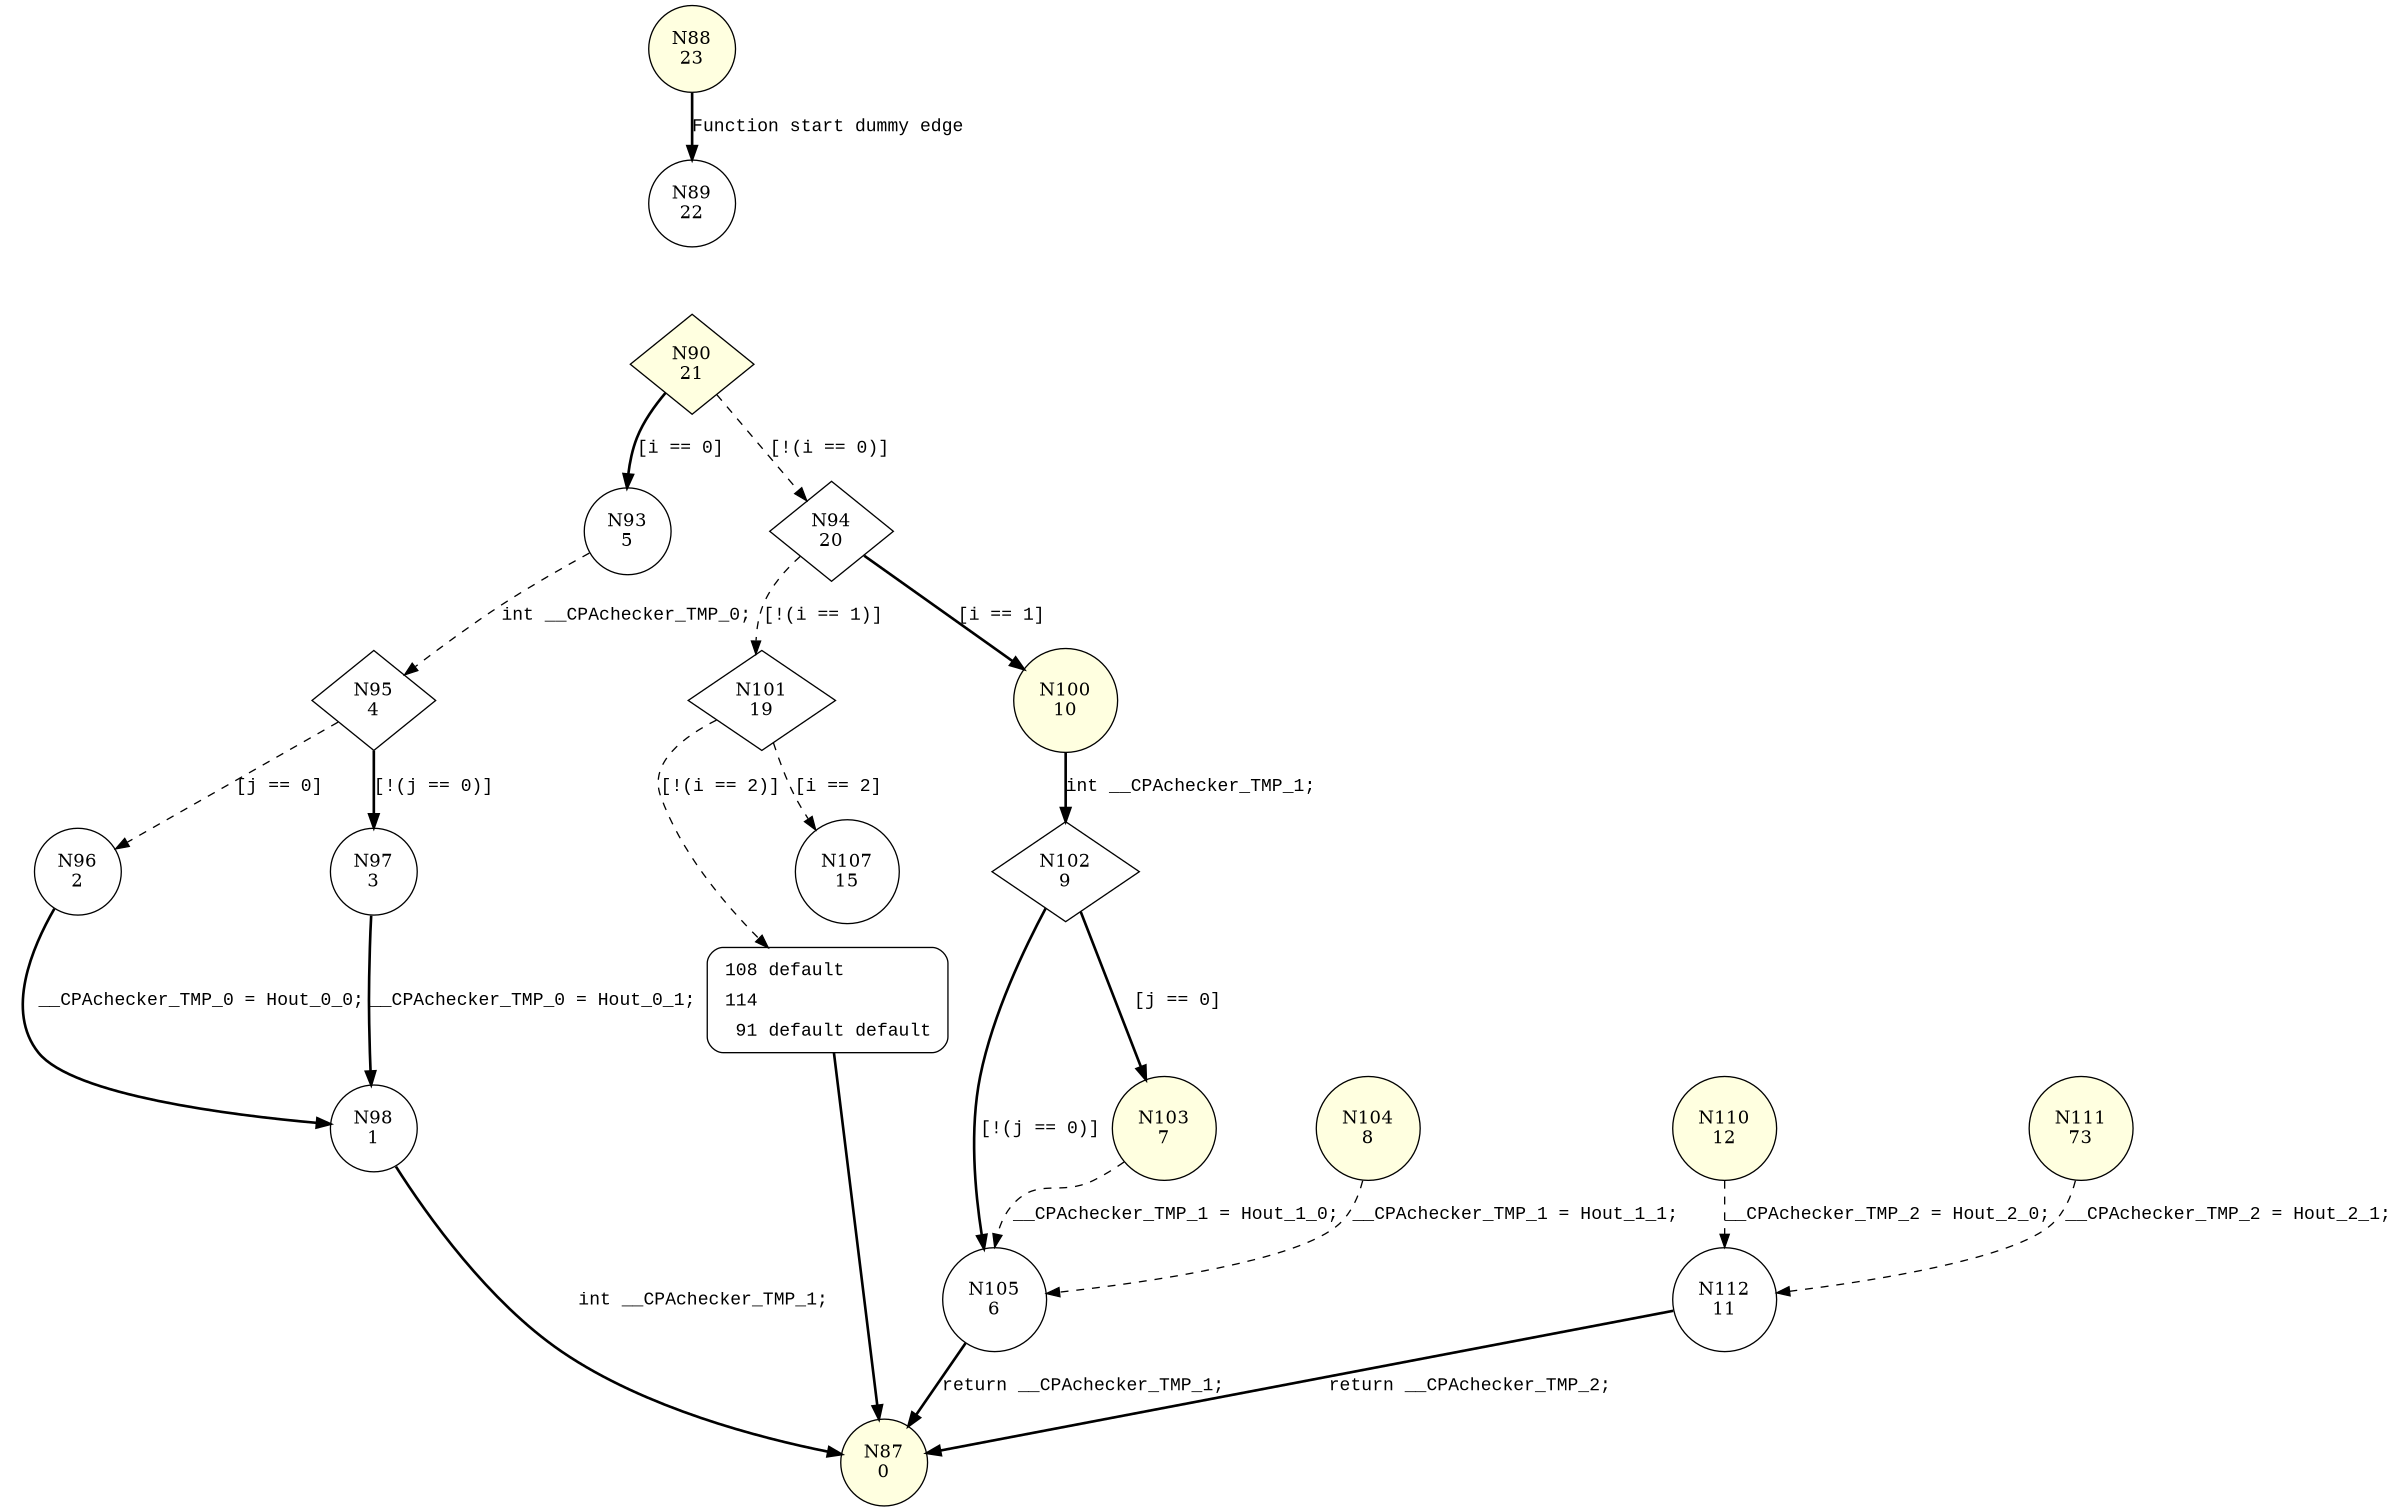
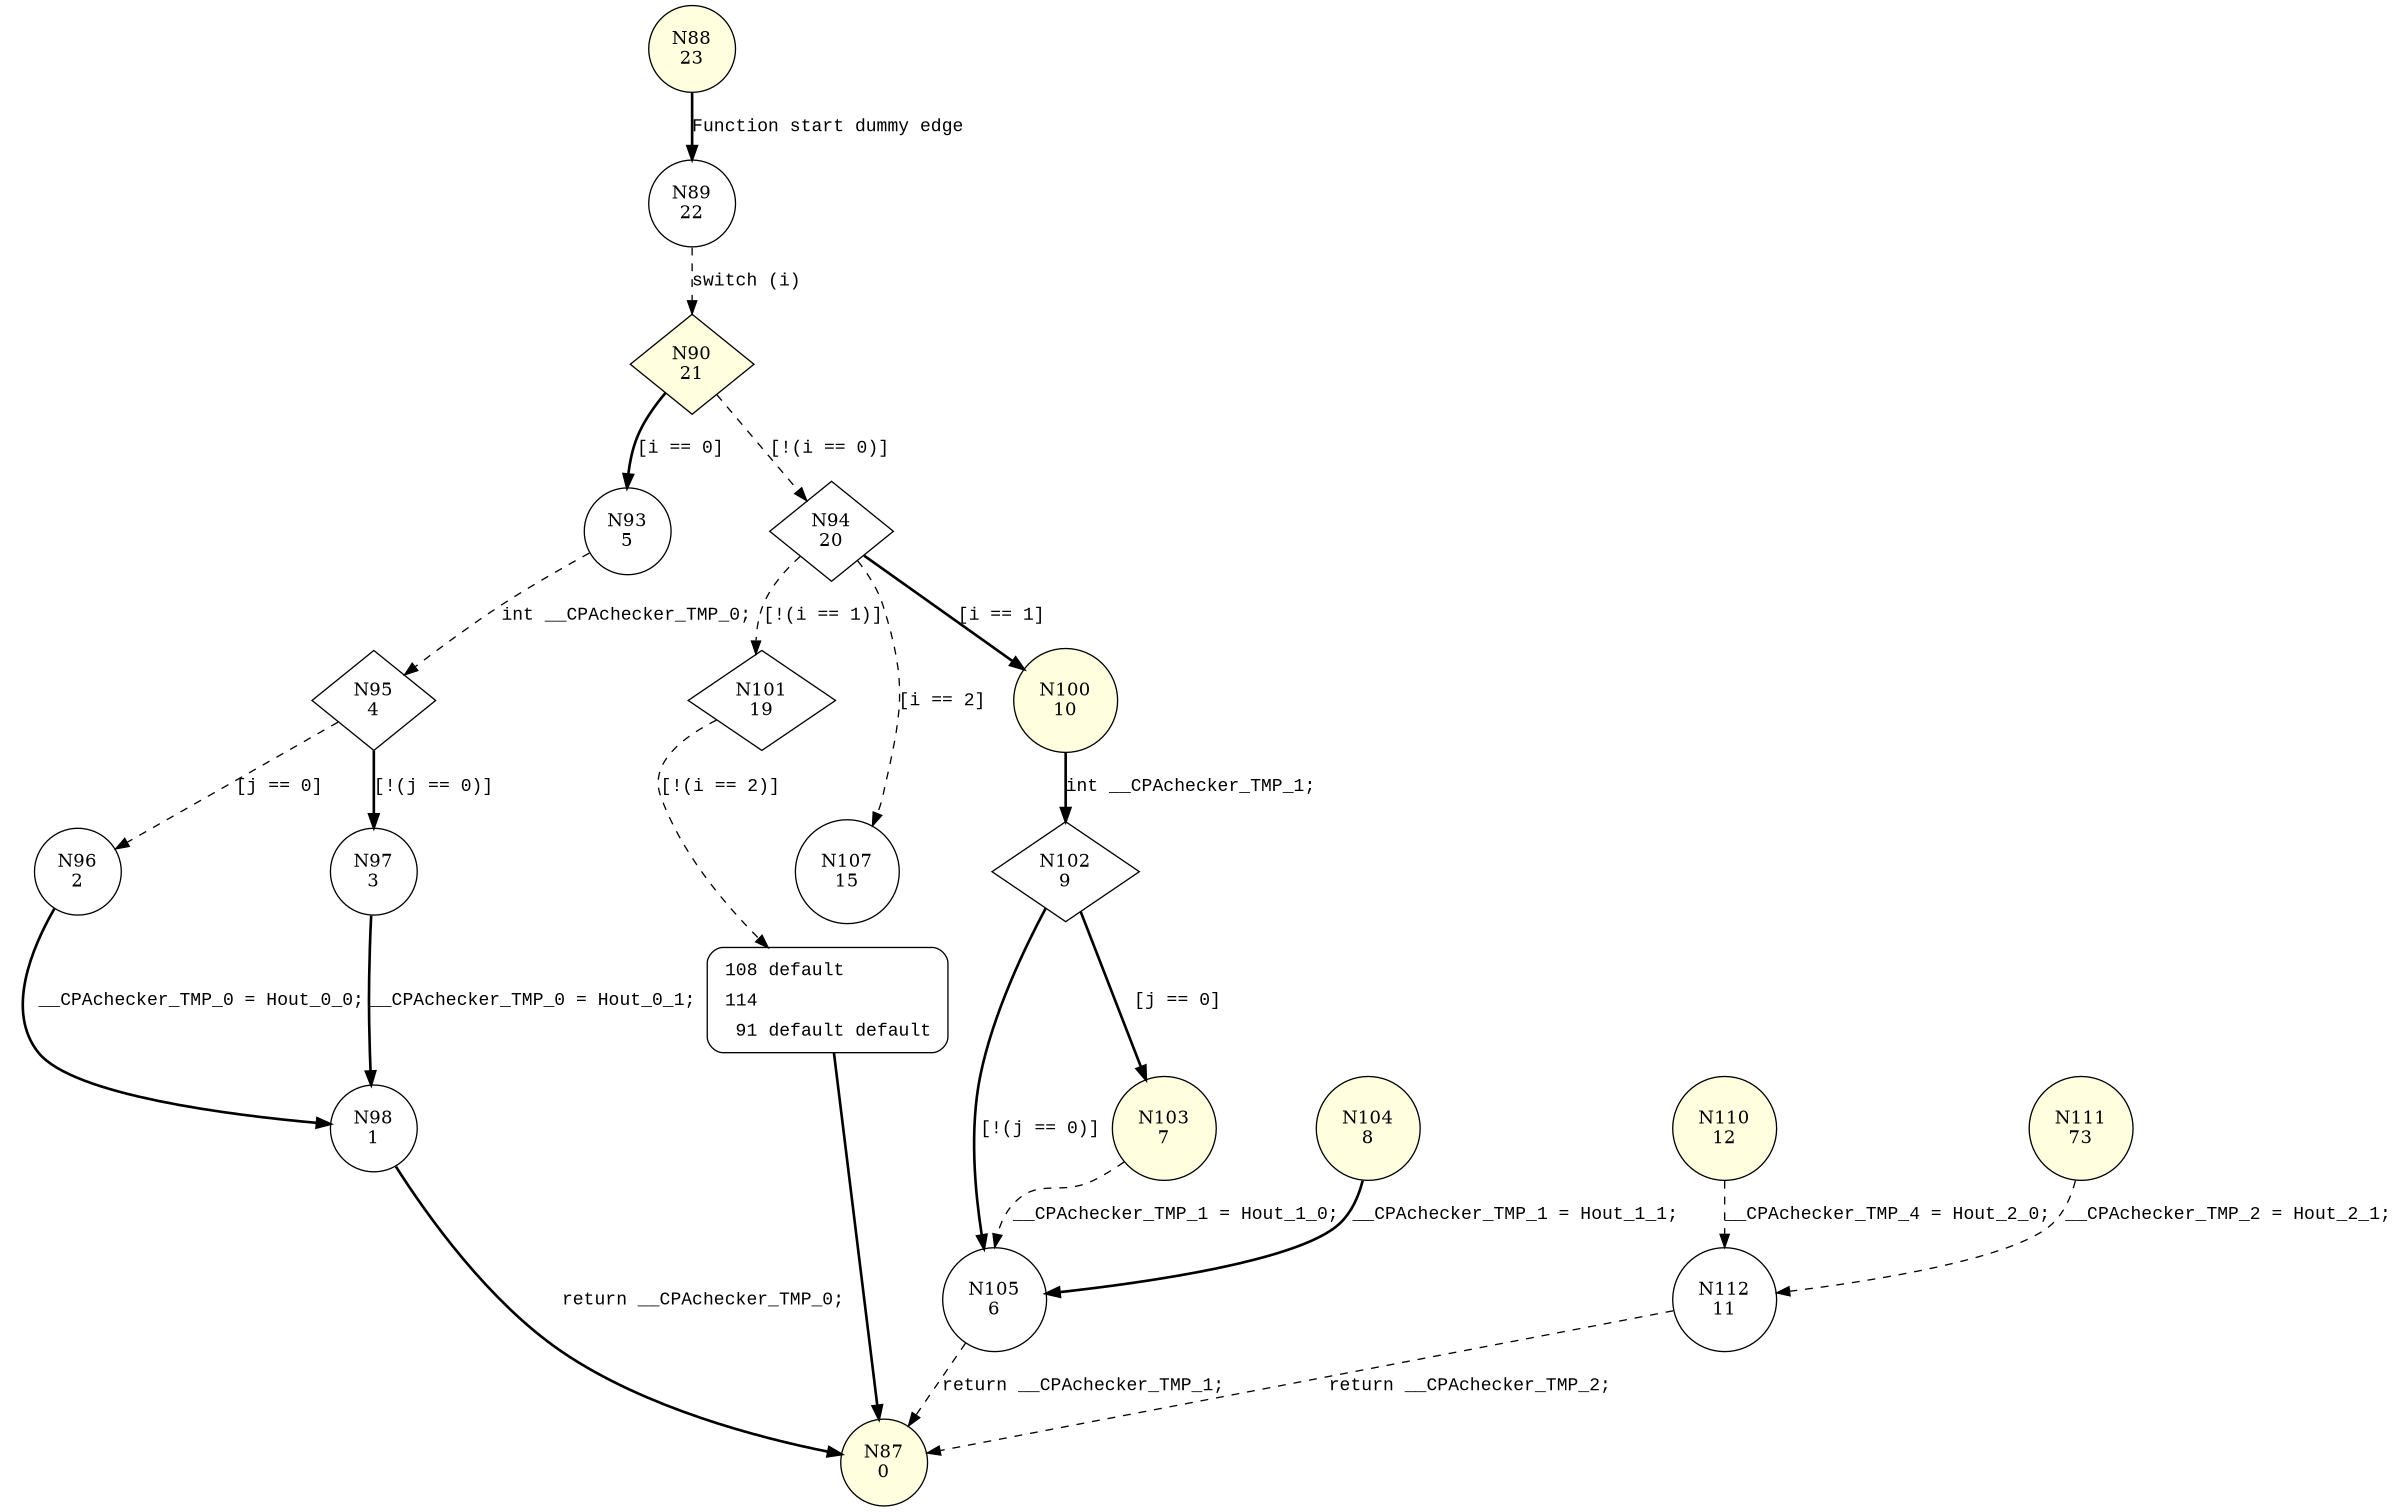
none -> (692, 274)
(788, 782) -> (899, 684)
(1888, 1214) -> (1888, 1214)
(1228, 1266) -> (1228, 1266)
(703, 1300) -> (703, 1300)
(941, 1379) -> (941, 1379)
(1307, 1381) -> (1307, 1381)
